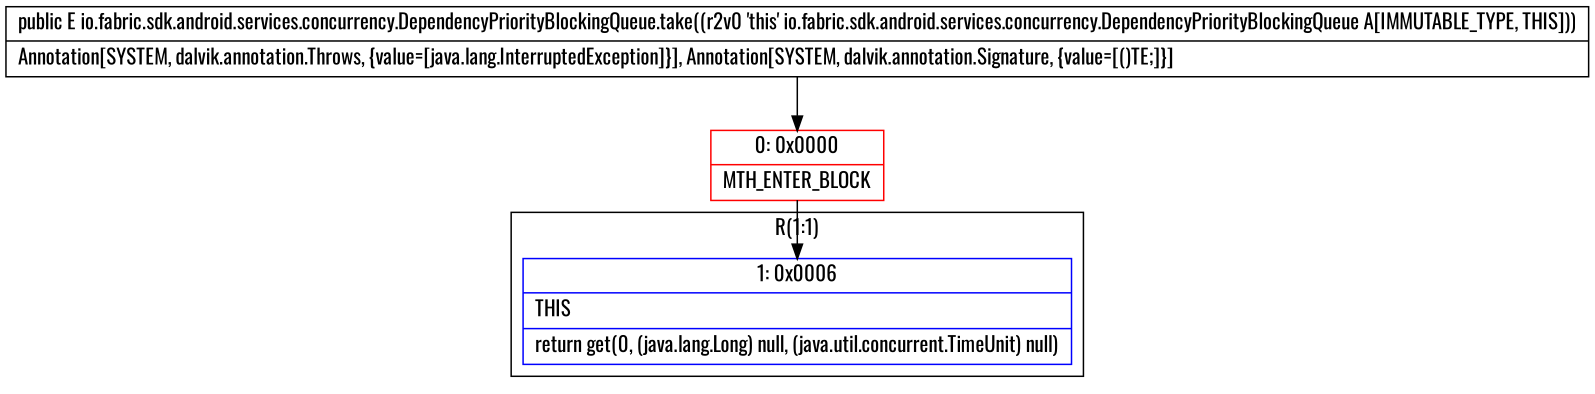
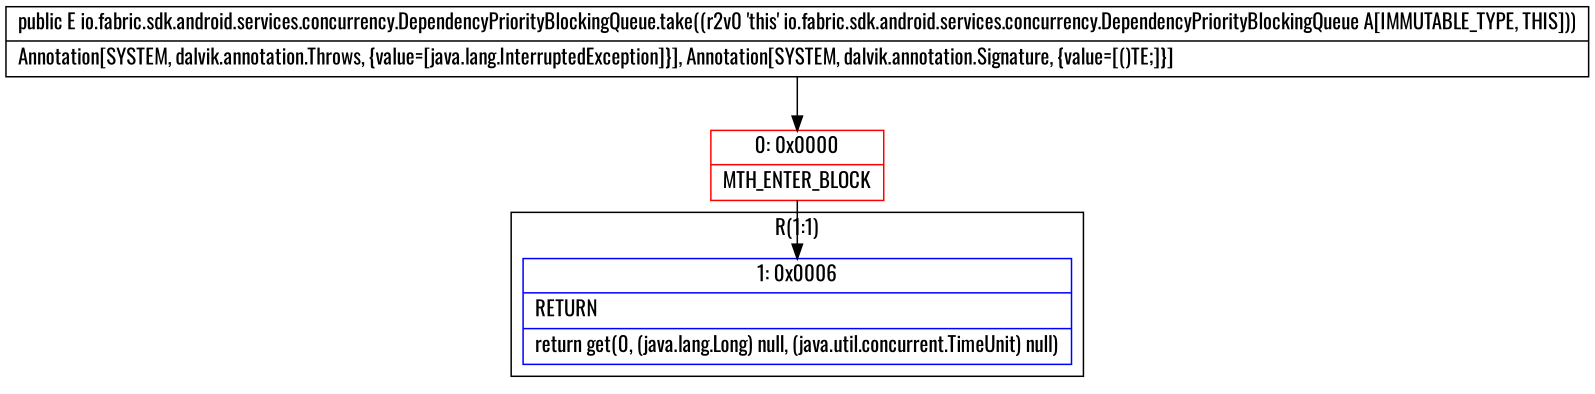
(554, 310) -> (567, 310)
